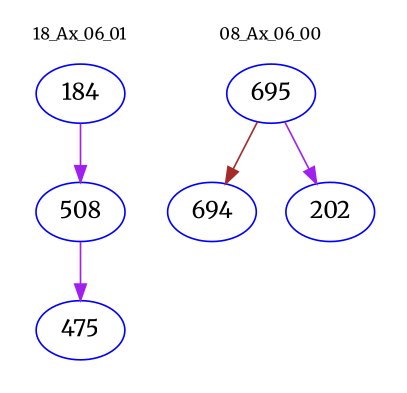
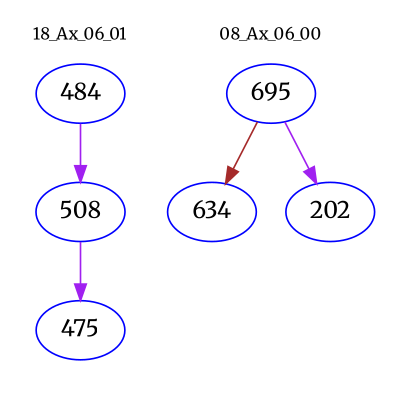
(81, 94) -> (81, 94)
(212, 212) -> (212, 212)
